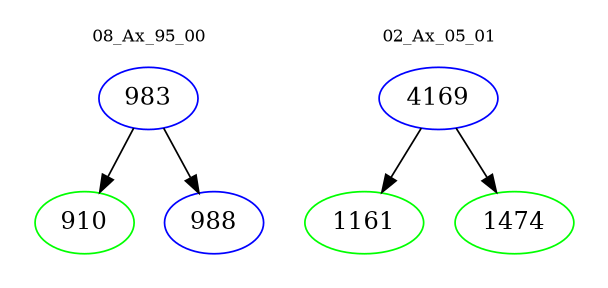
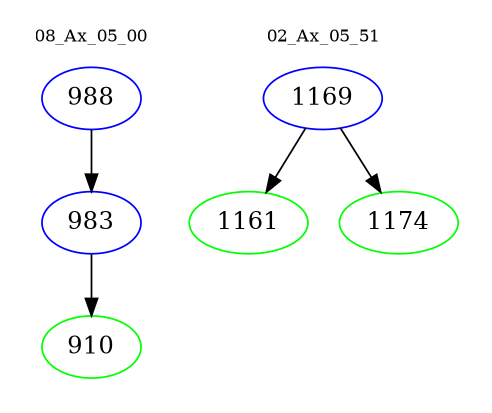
(149, 37) -> (91, 37)
(439, 37) -> (324, 37)
(439, 98) -> (323, 98)
(177, 153) -> (91, 152)
(514, 223) -> (399, 223)
